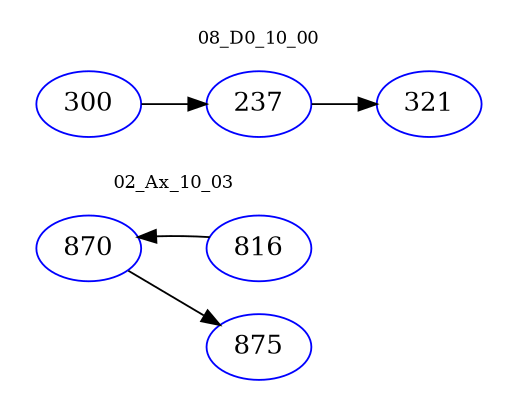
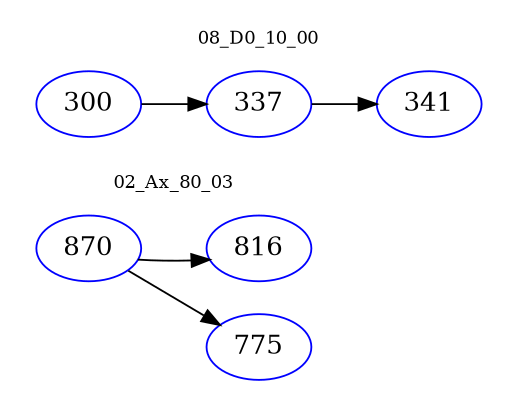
(259, 104) -> (259, 104)
(429, 104) -> (429, 104)
(174, 184) -> (174, 184)
(183, 236) -> (164, 261)
(259, 347) -> (259, 347)
